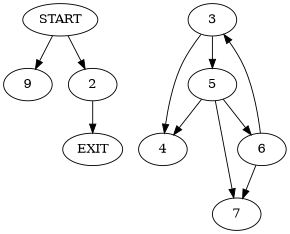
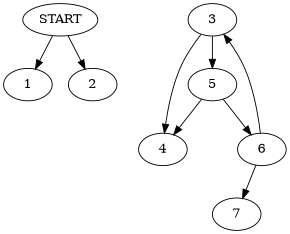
(28, 85) -> (28, 85)
(224, 145) -> none
(93, 149) -> none
